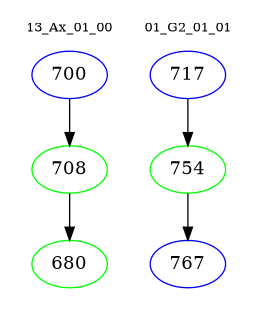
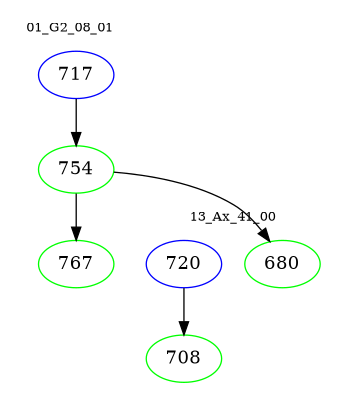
(70, 28) -> (233, 217)
(189, 28) -> (70, 28)
(70, 75) -> (184, 264)
(70, 210) -> (194, 187)
(188, 264) -> (76, 264)
